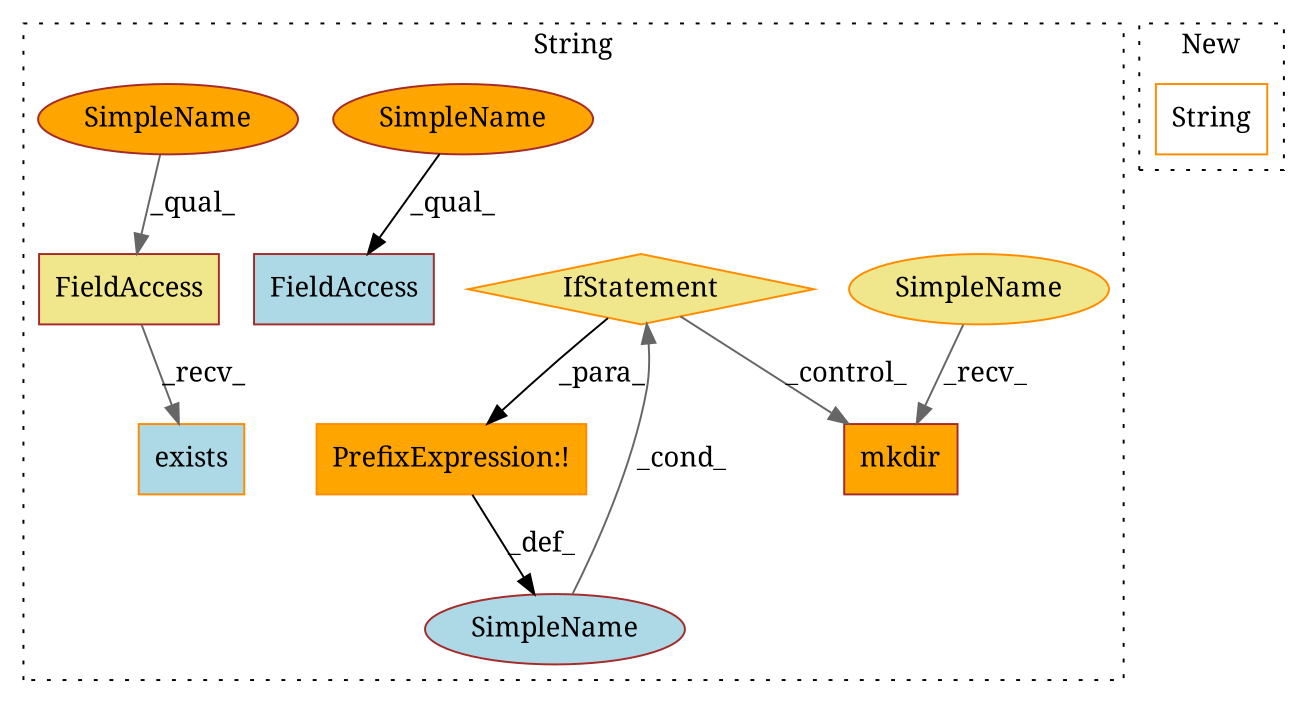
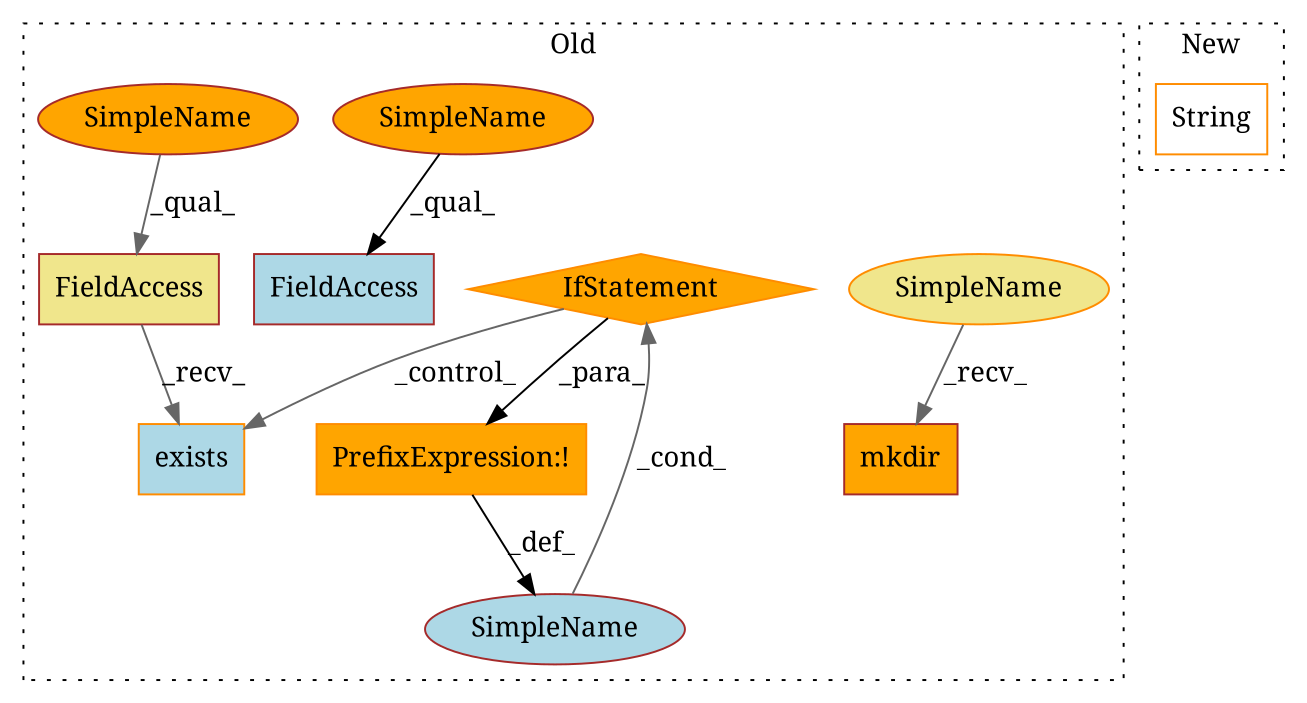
(574, 46) -> (574, 46)
(641, 289) -> (641, 289)
(756, 365) -> (409, 354)
